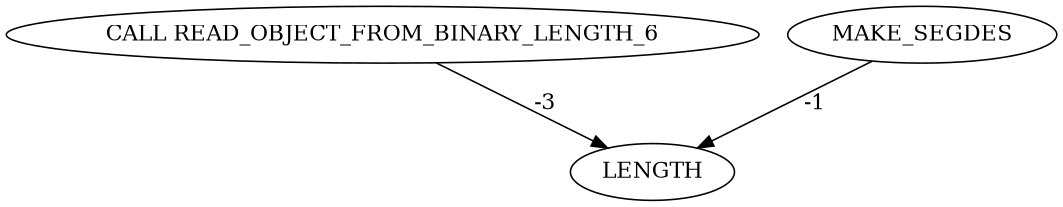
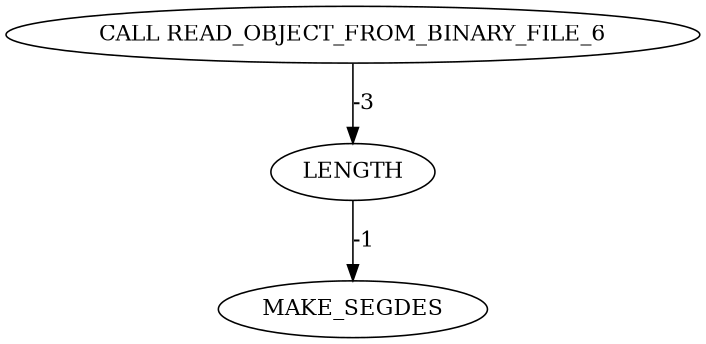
(383, 35) -> (353, 35)
(792, 101) -> (353, 233)
